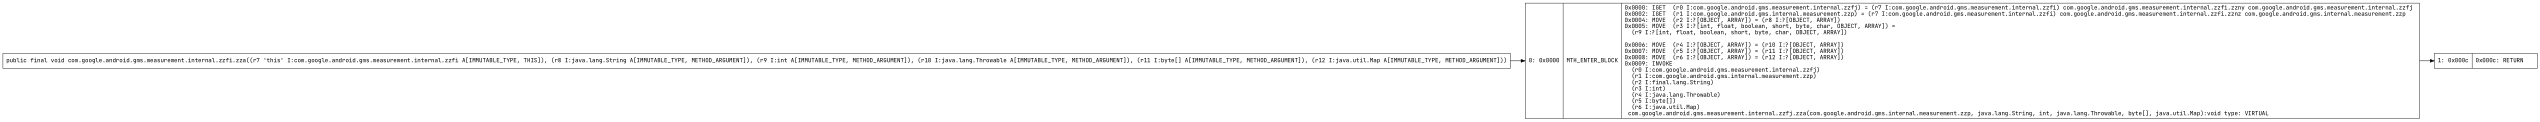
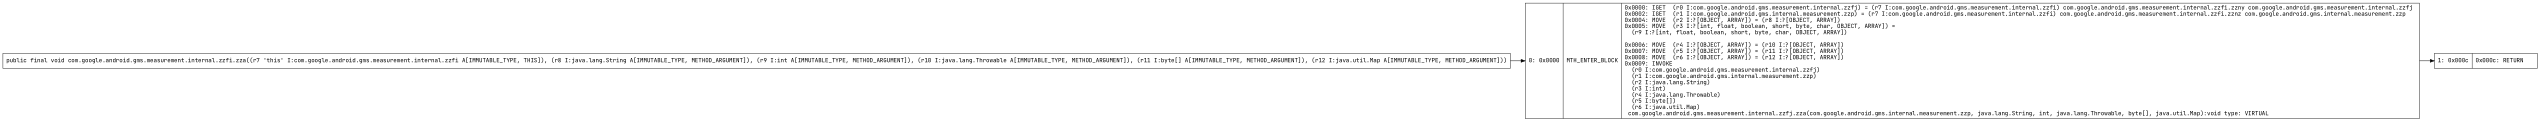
(1669, 82) -> (1668, 82)
